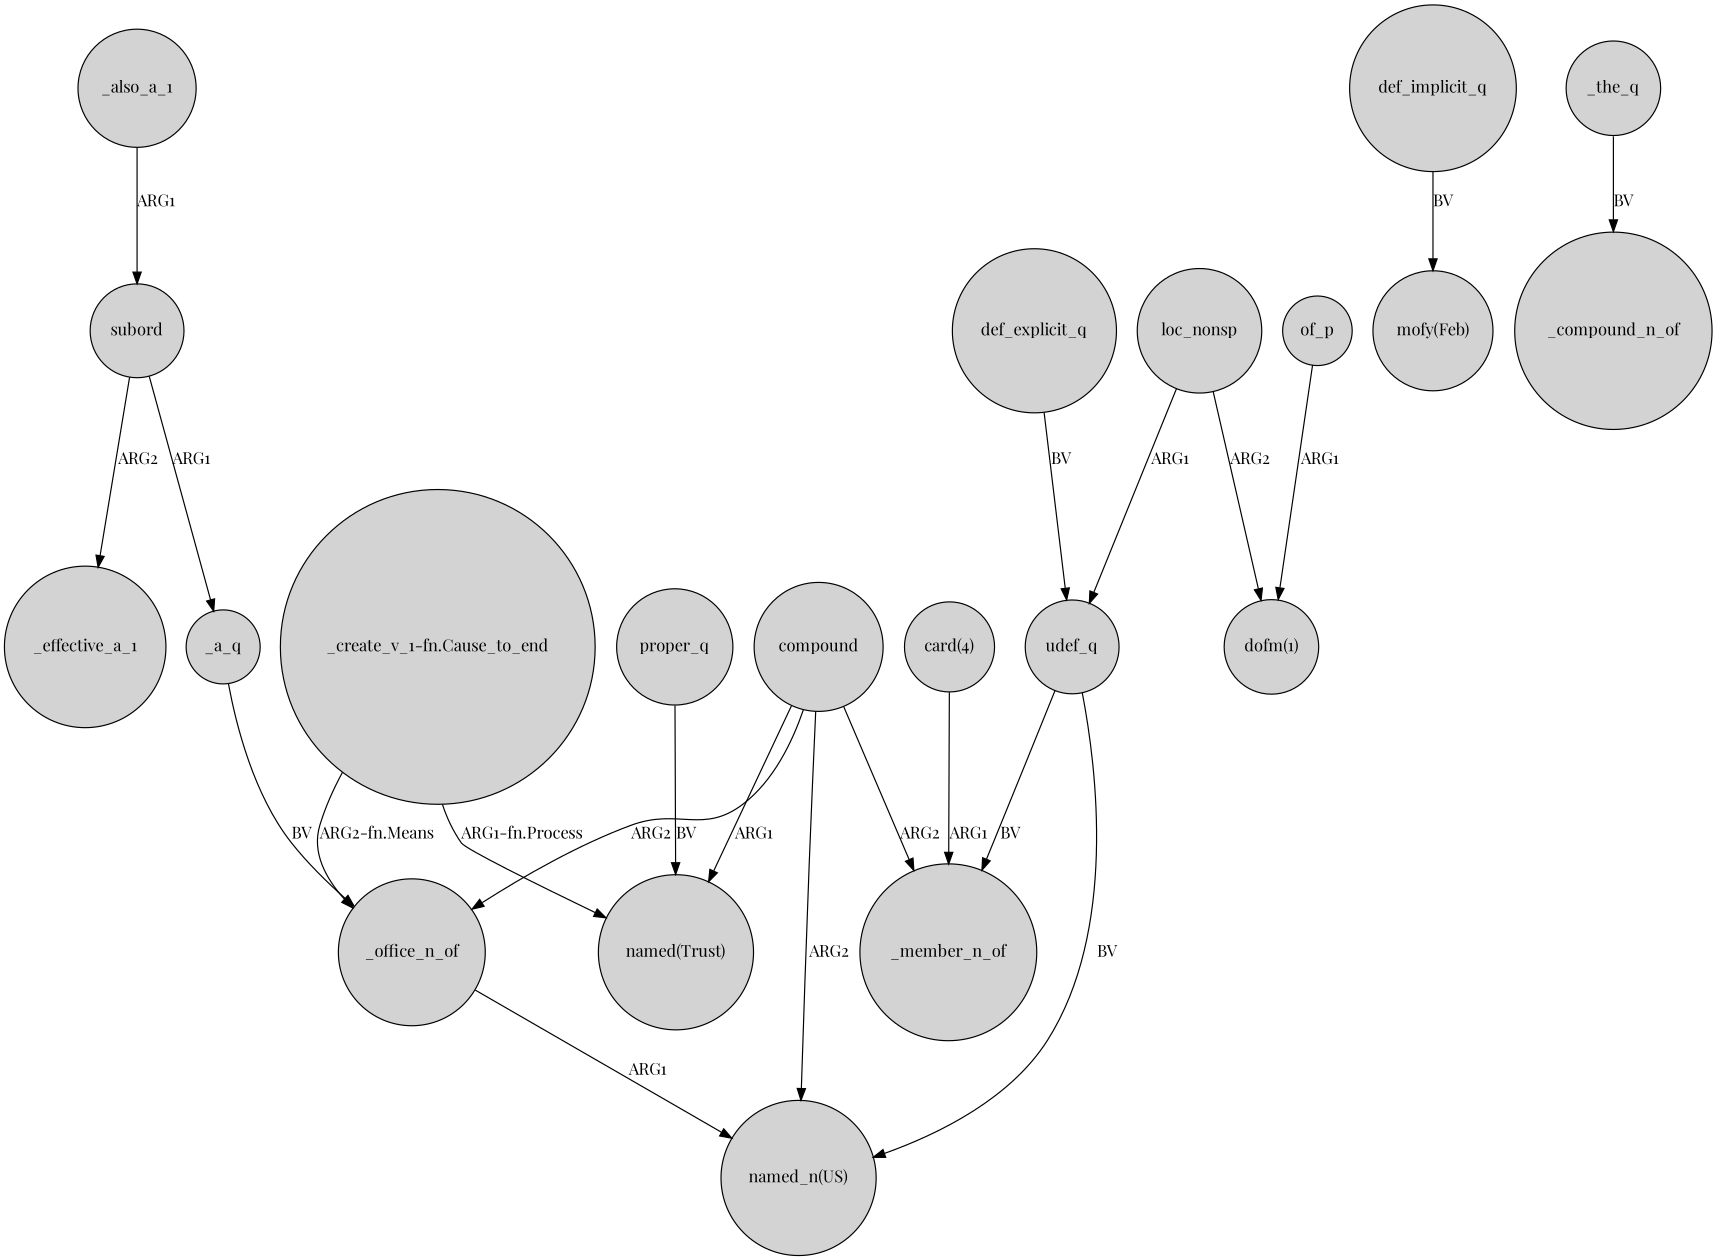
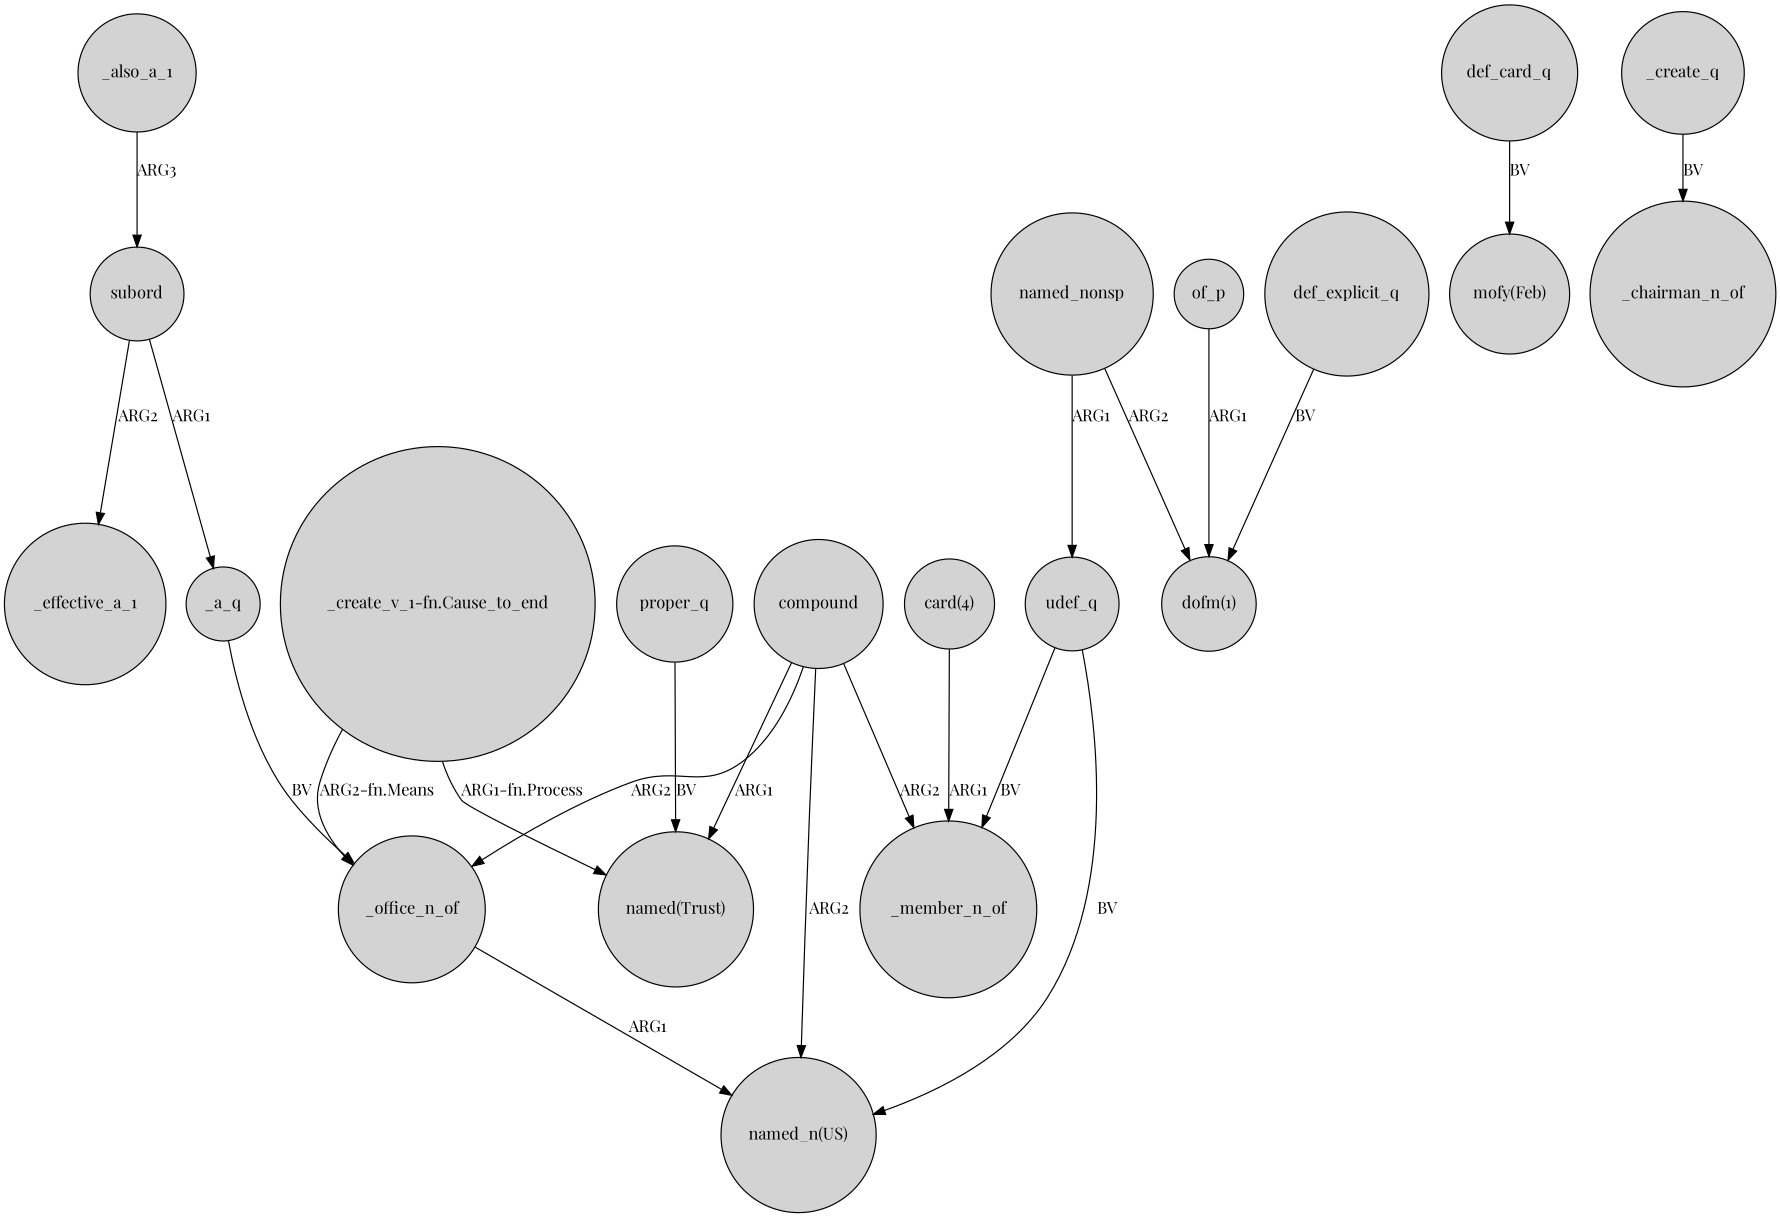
(1433, 88) -> (1510, 73)
(1613, 88) -> (1683, 73)
(157, 202) -> (157, 171)
(1199, 331) -> (1072, 294)
(1613, 331) -> (1683, 294)
(1055, 500) -> (1273, 459)
